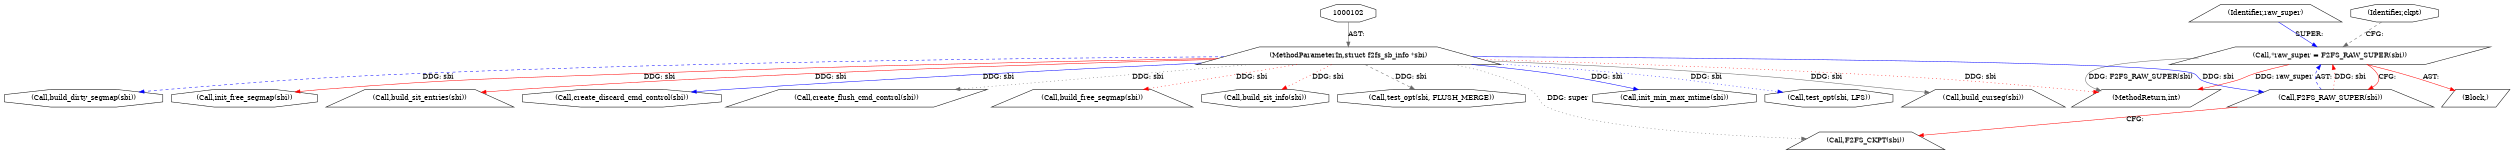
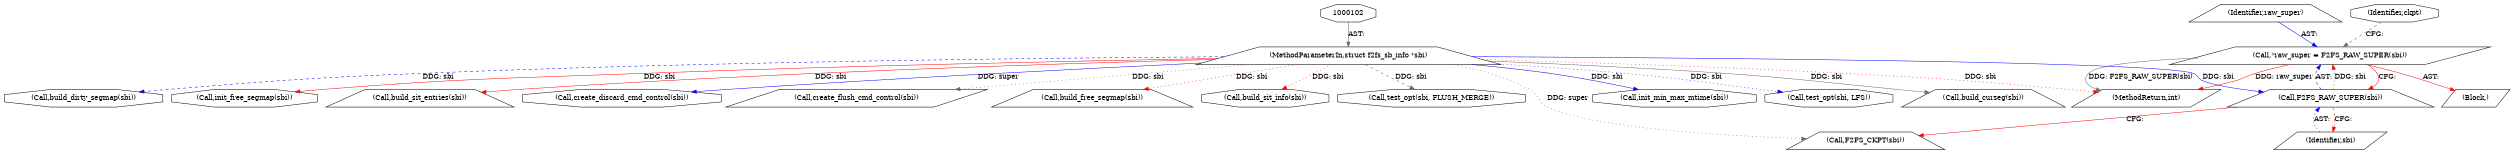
(2310, 34) -> (2310, 34)
(998, 77) -> (998, 77)
none -> (2331, 141)
